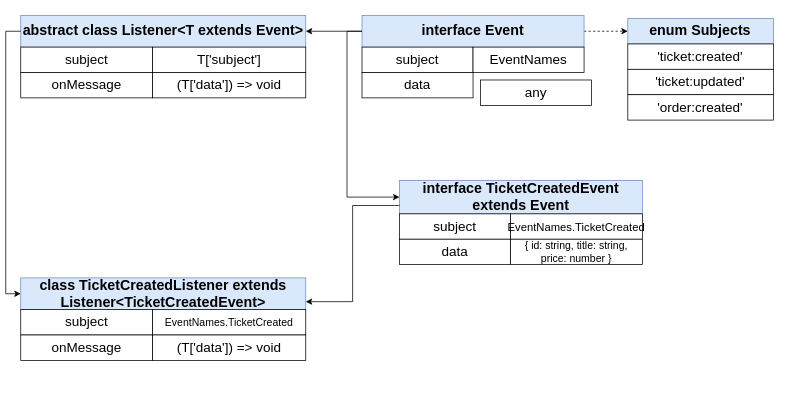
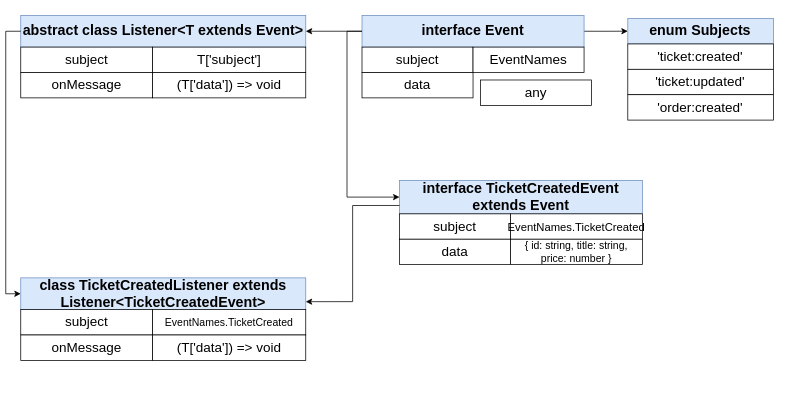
(603, 31) -> (603, 31)
